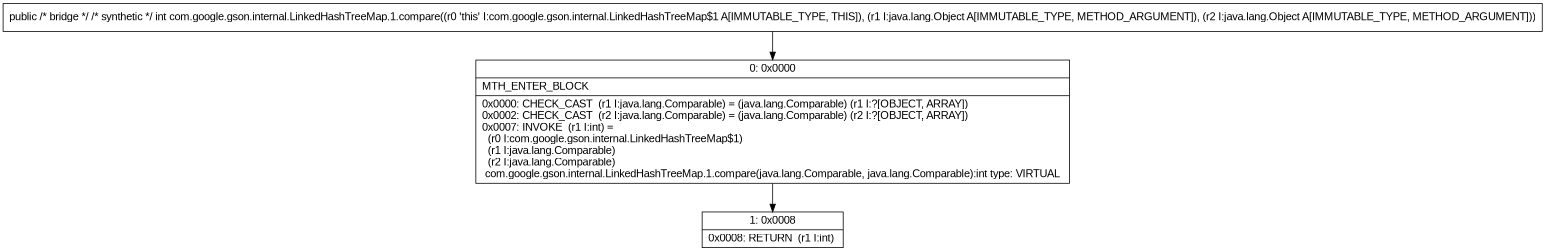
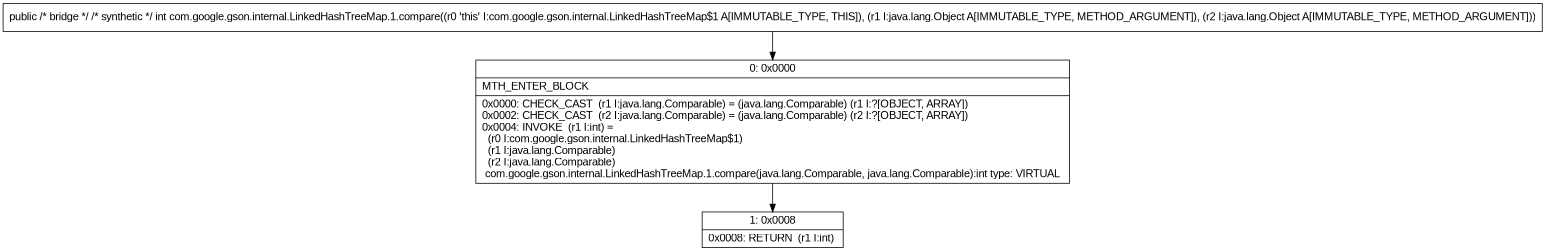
(549, 127) -> (549, 127)
